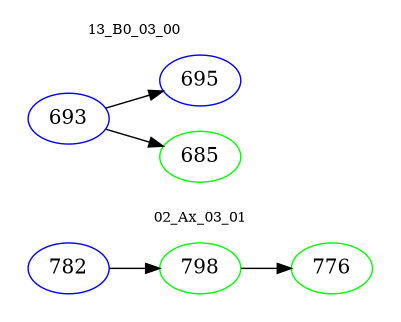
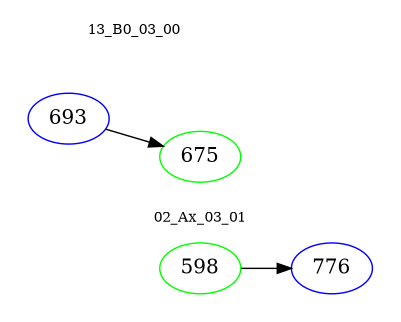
(200, 81) -> none
(200, 157) -> (200, 157)
(69, 268) -> none
(200, 268) -> (200, 268)
(332, 268) -> (332, 268)
